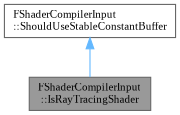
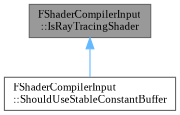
(90, 63) -> (90, 63)
